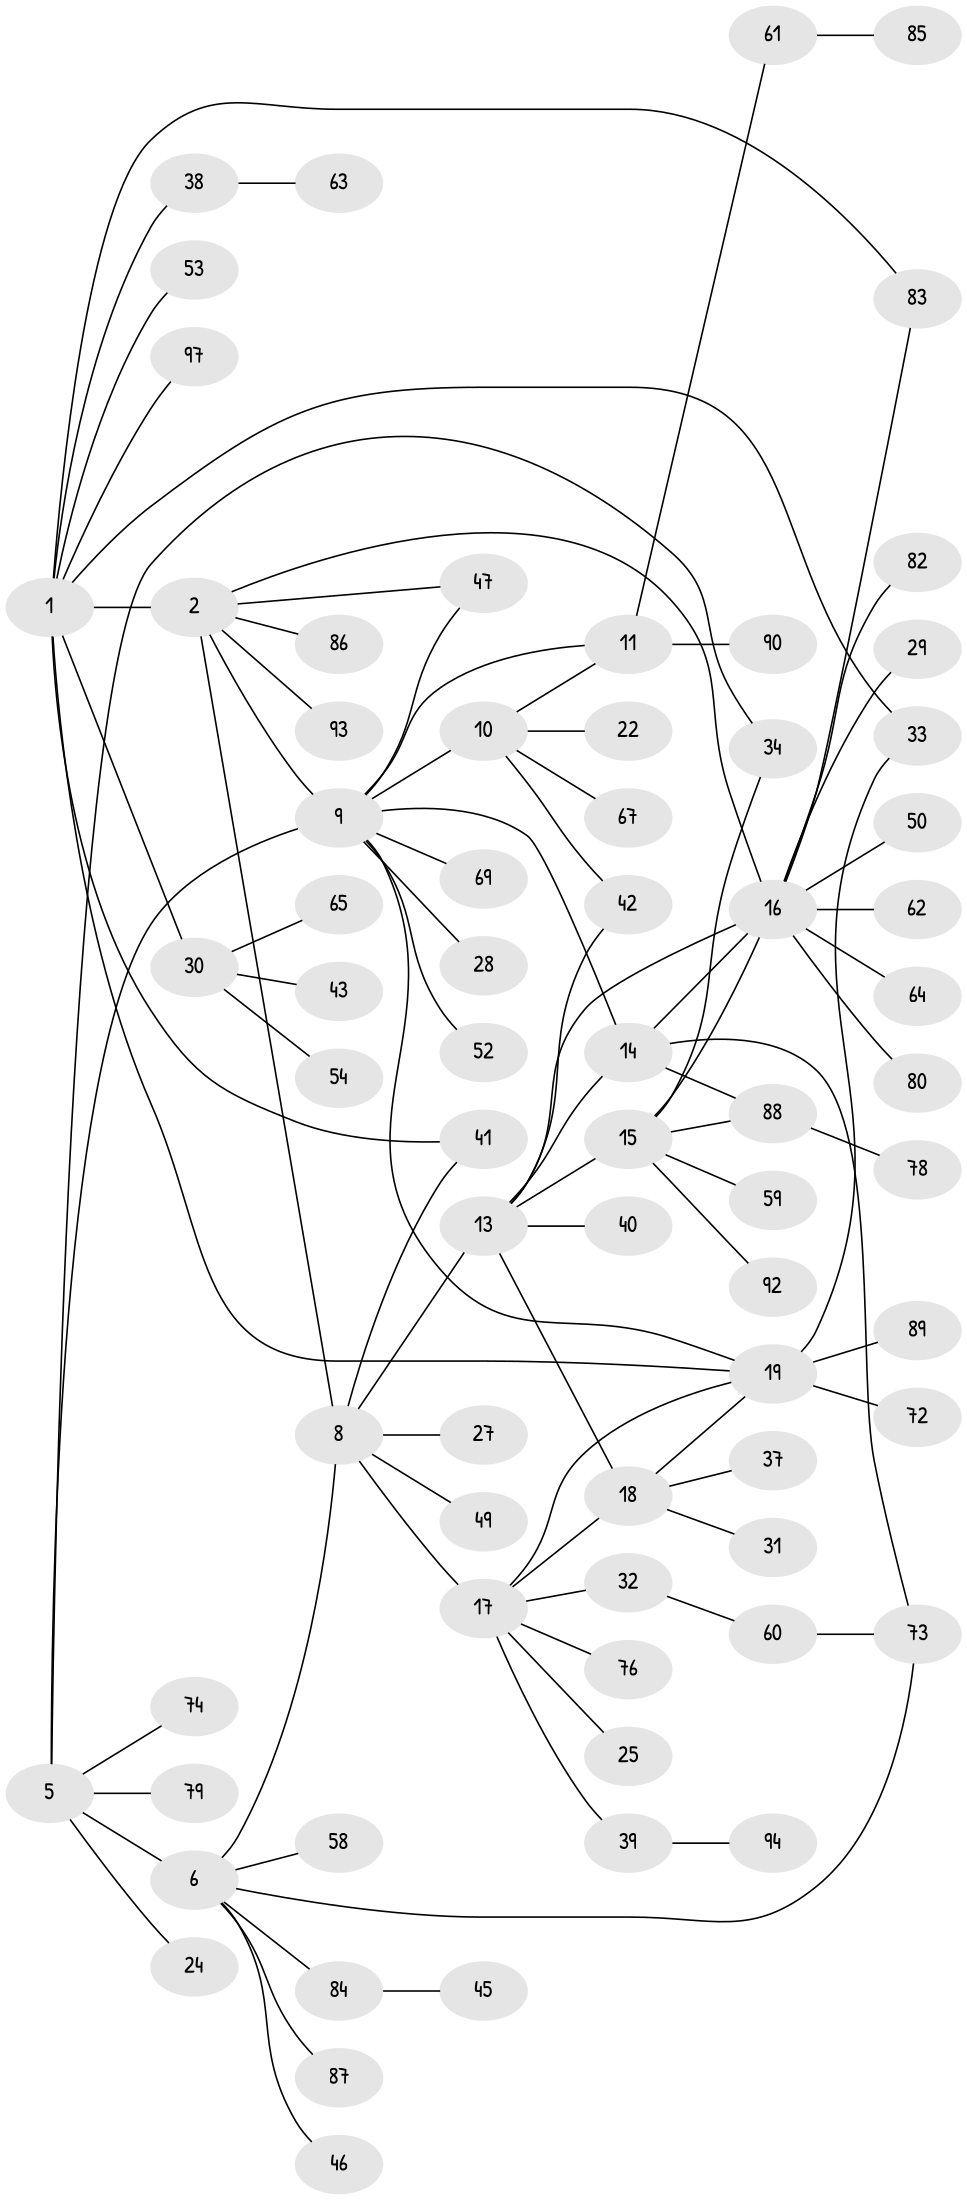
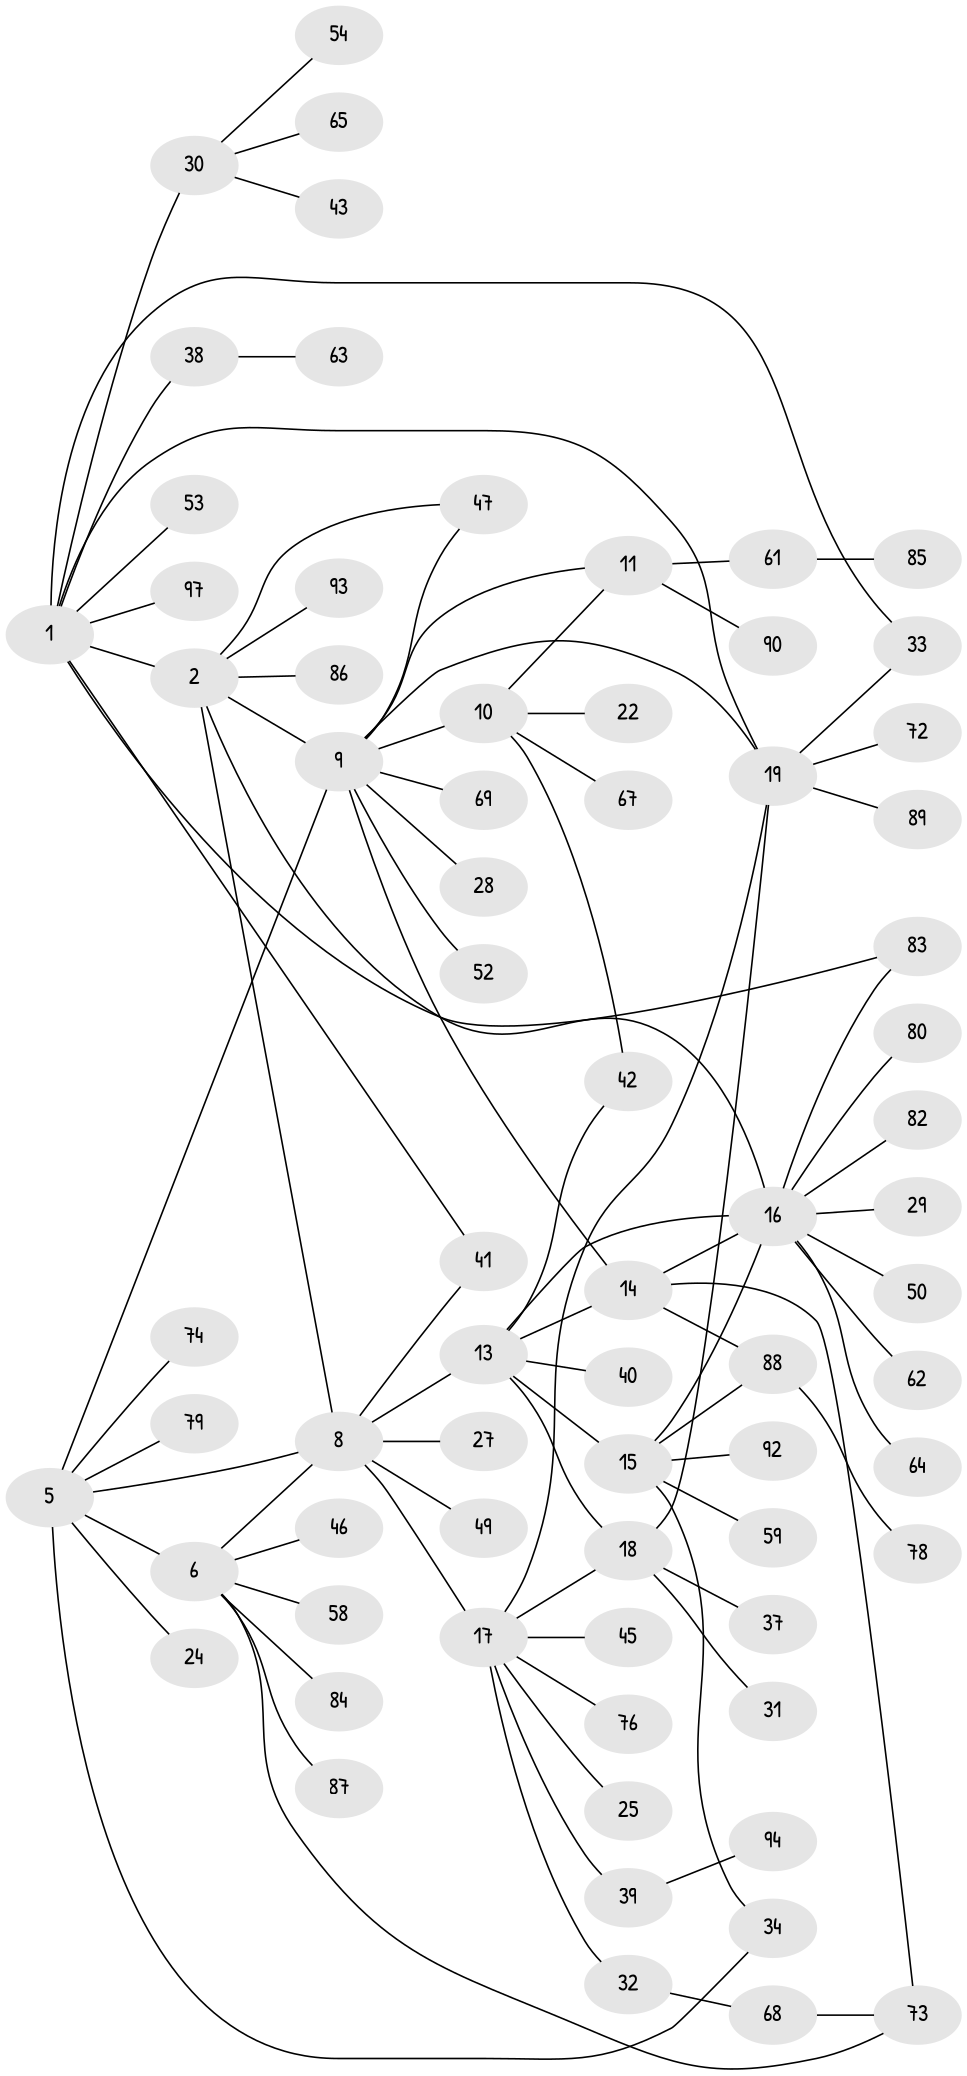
none -> (196, 1475)
(773, 1634) -> (773, 2015)
(412, 1991) -> (556, 1637)
